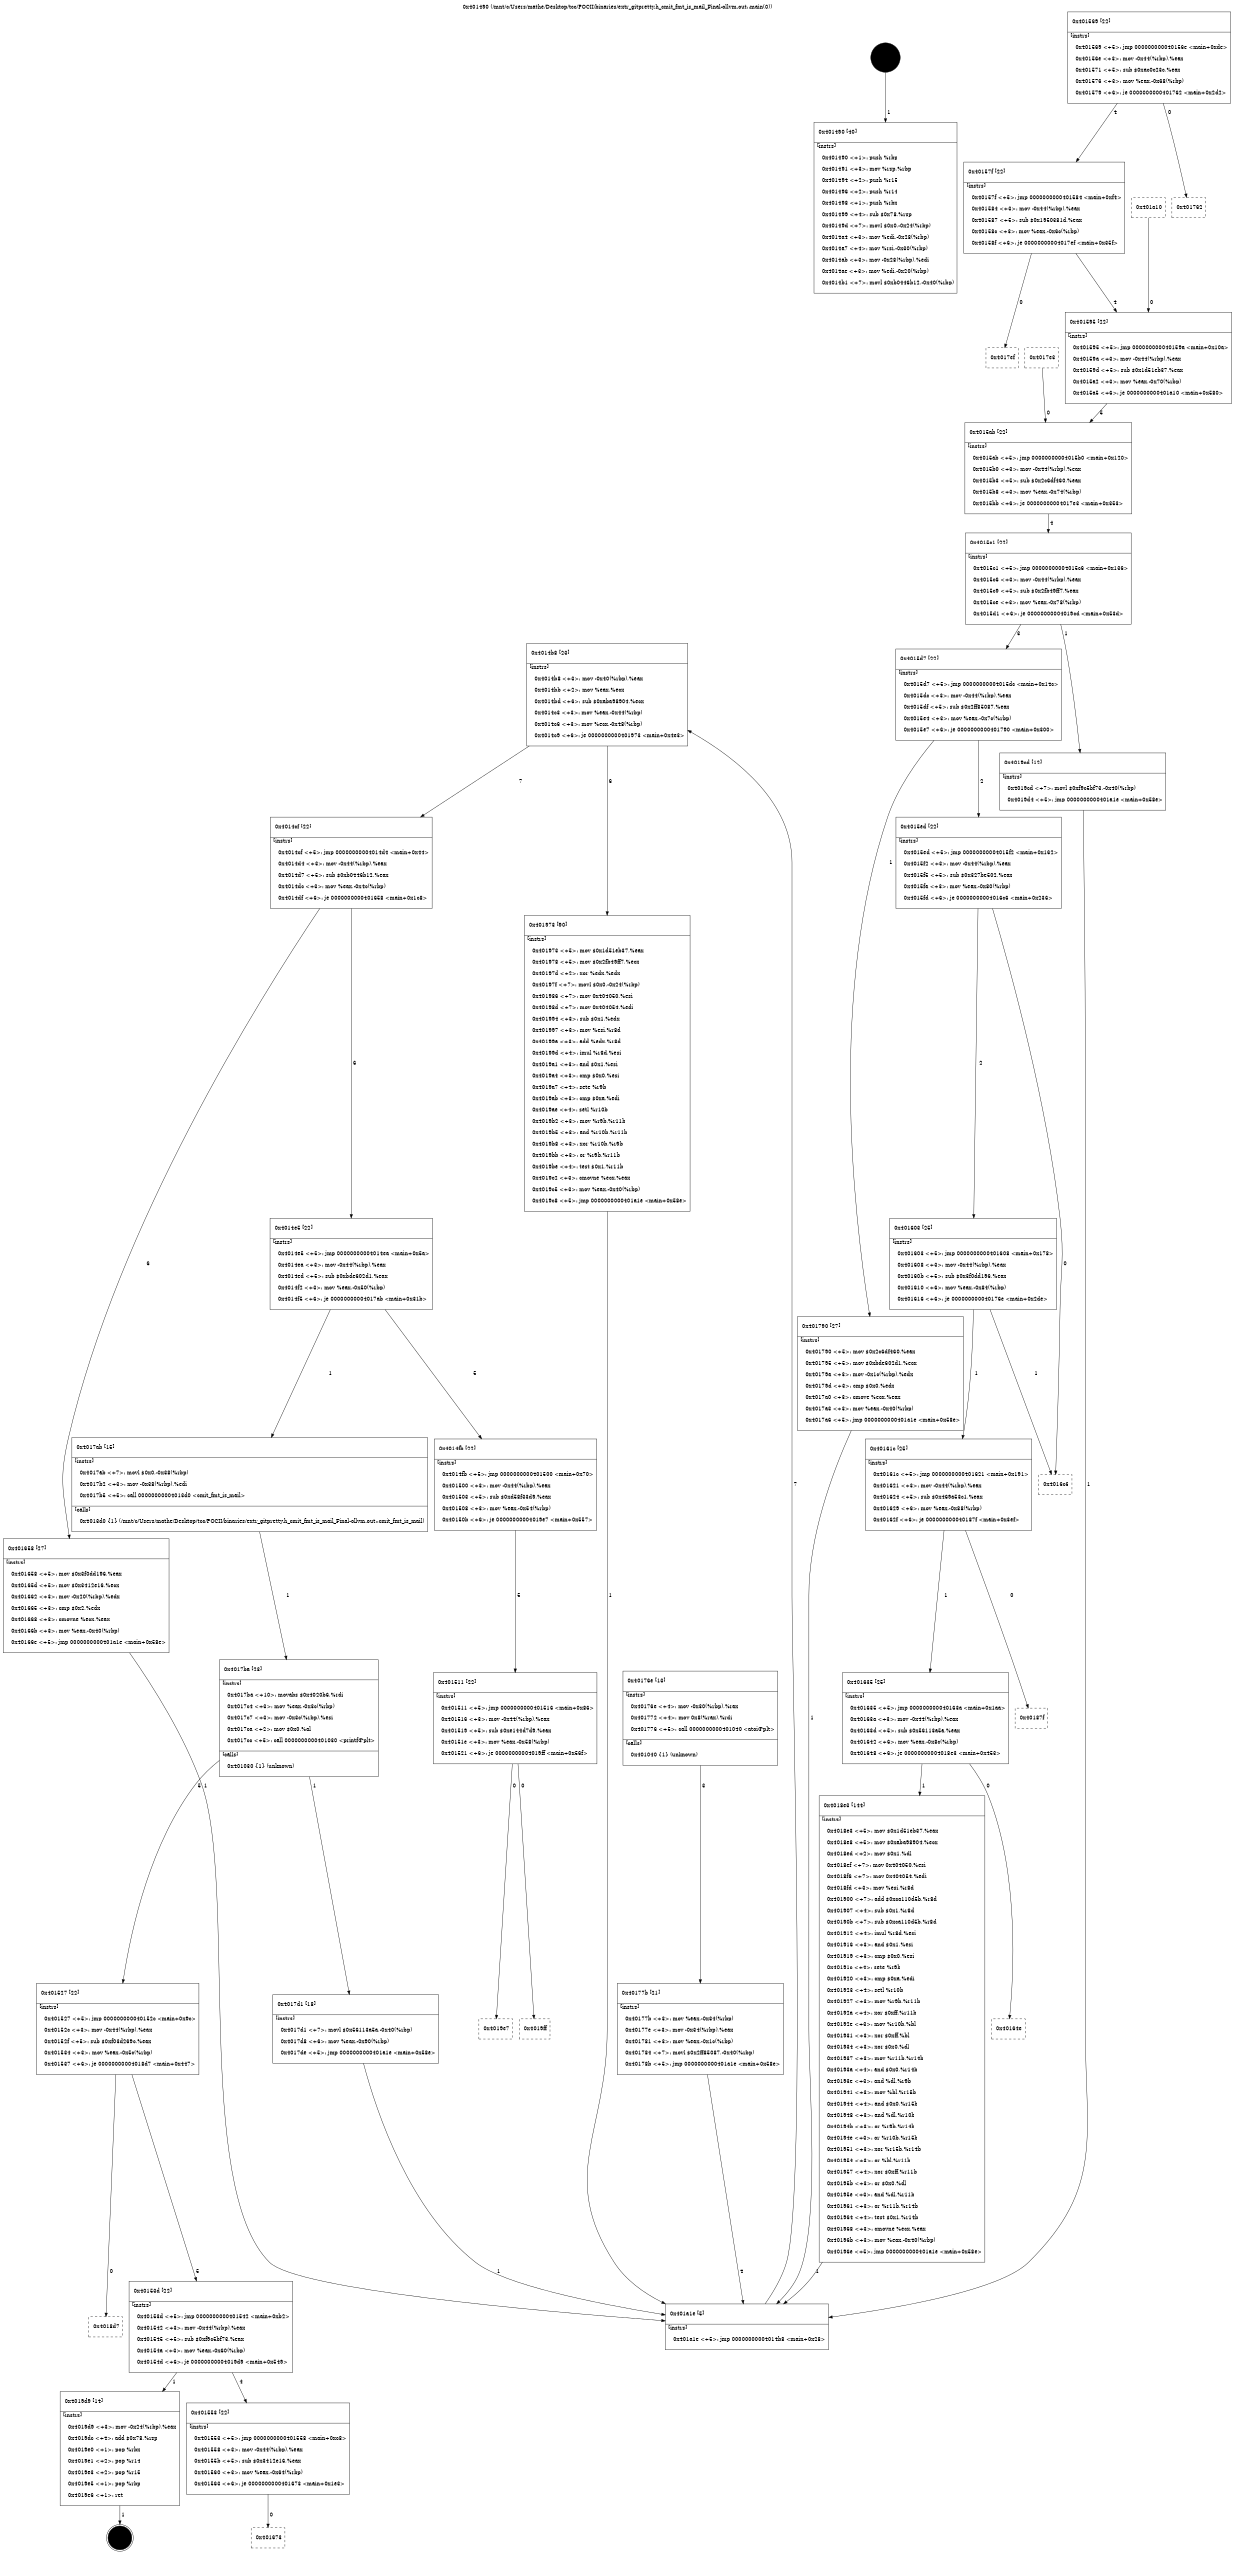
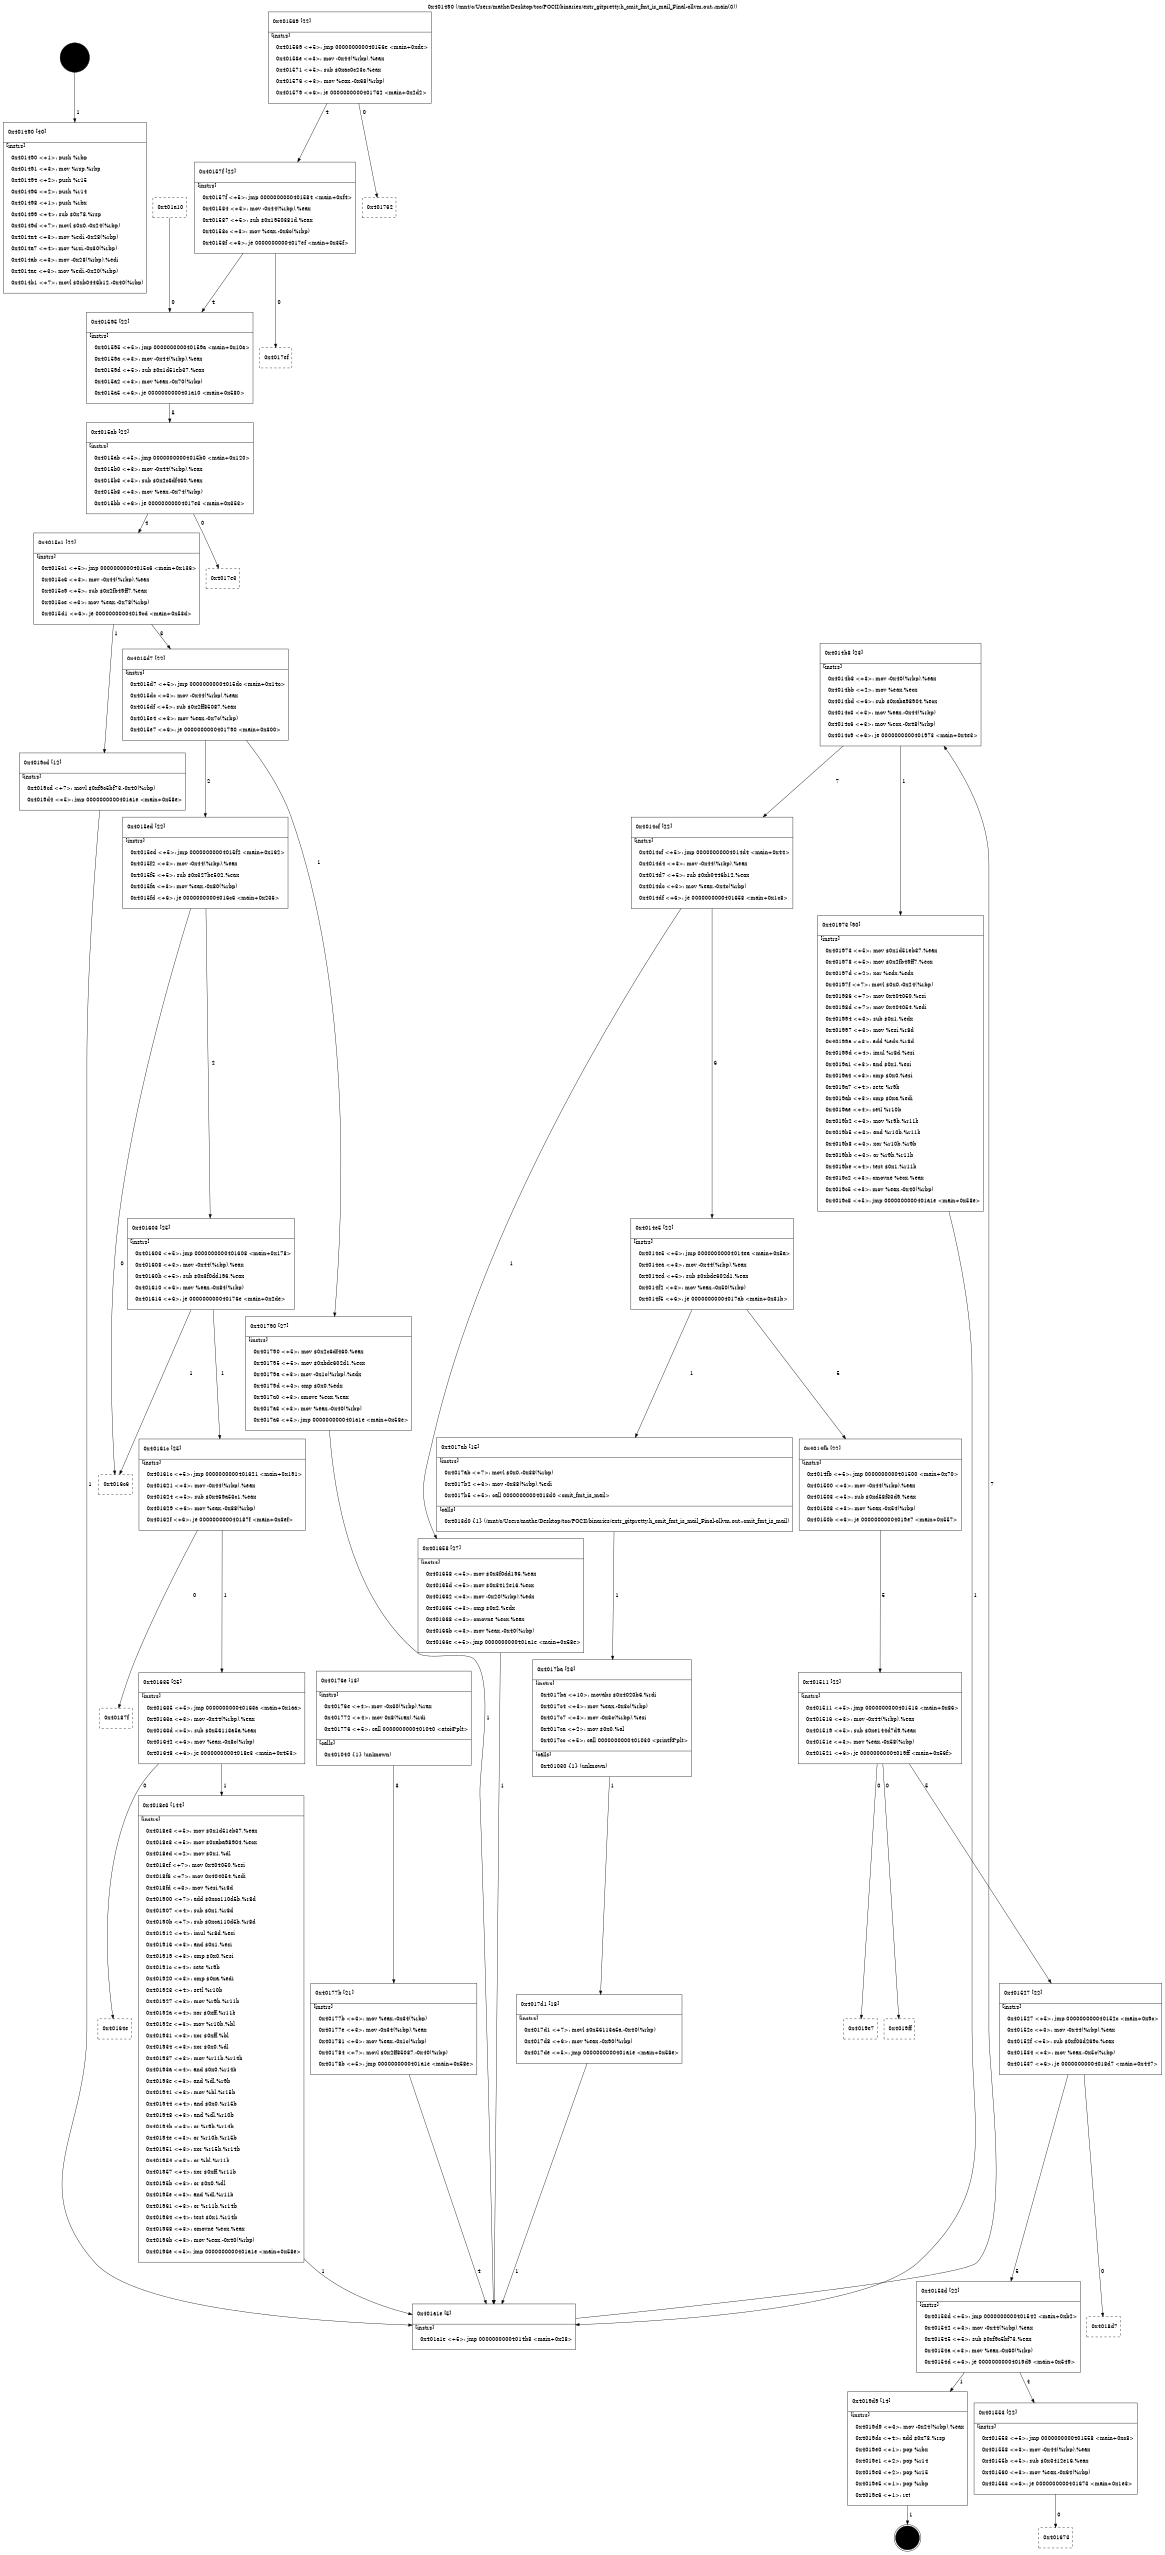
(1044, 393) -> (206, 539)
(610, 782) -> (903, 782)
(147, 1264) -> (511, 1264)
(154, 1862) -> (979, 1872)
